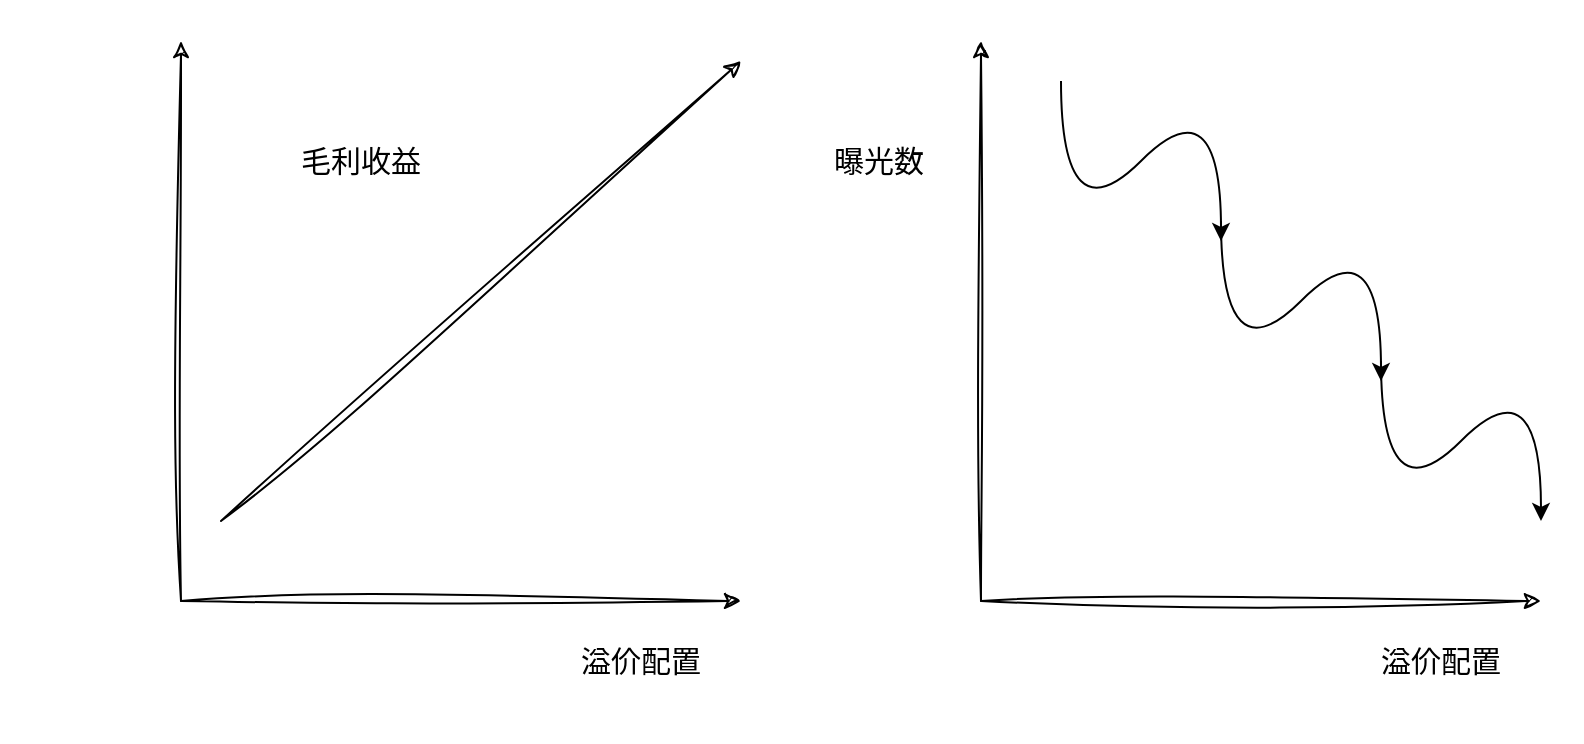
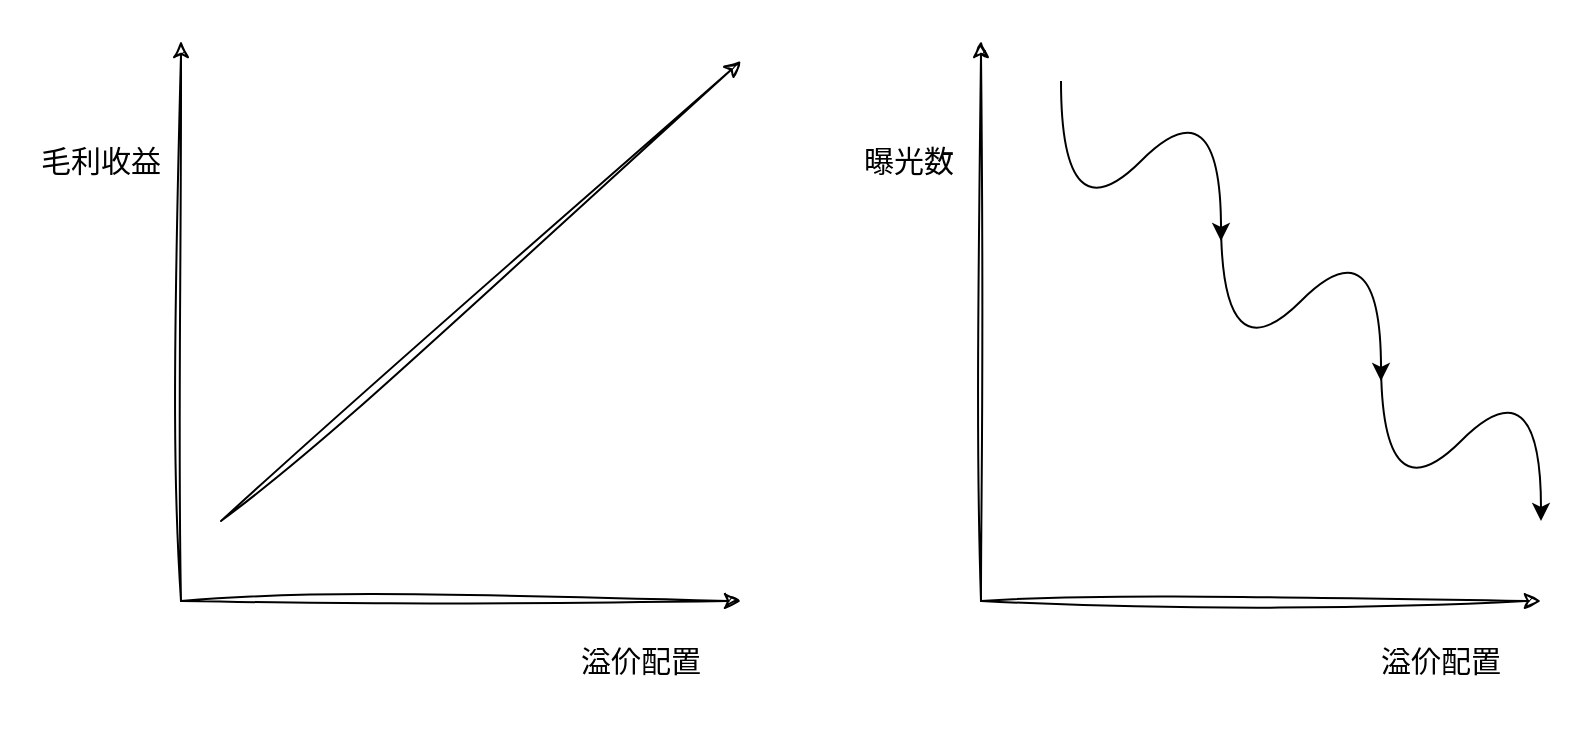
(361, 161) -> (101, 161)
(879, 161) -> (909, 161)
